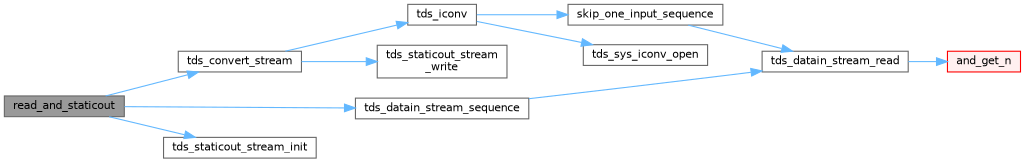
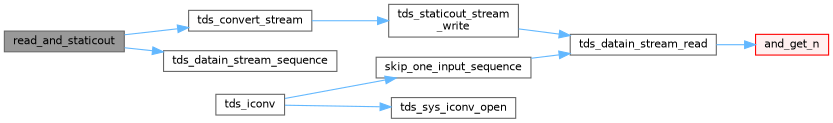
(341, 38) -> none
(640, 86) -> (539, 31)
(240, 148) -> none
